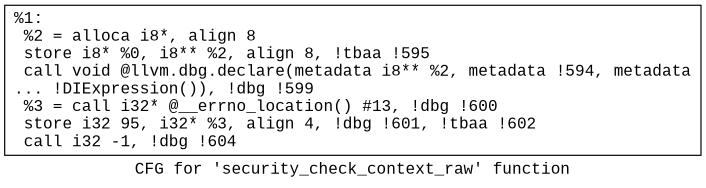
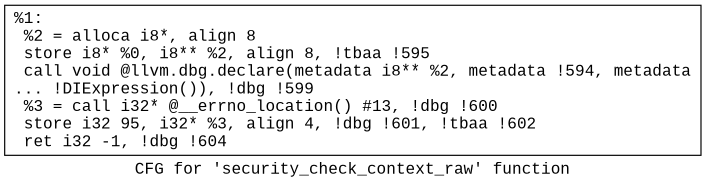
(125, 141) -> (121, 141)
